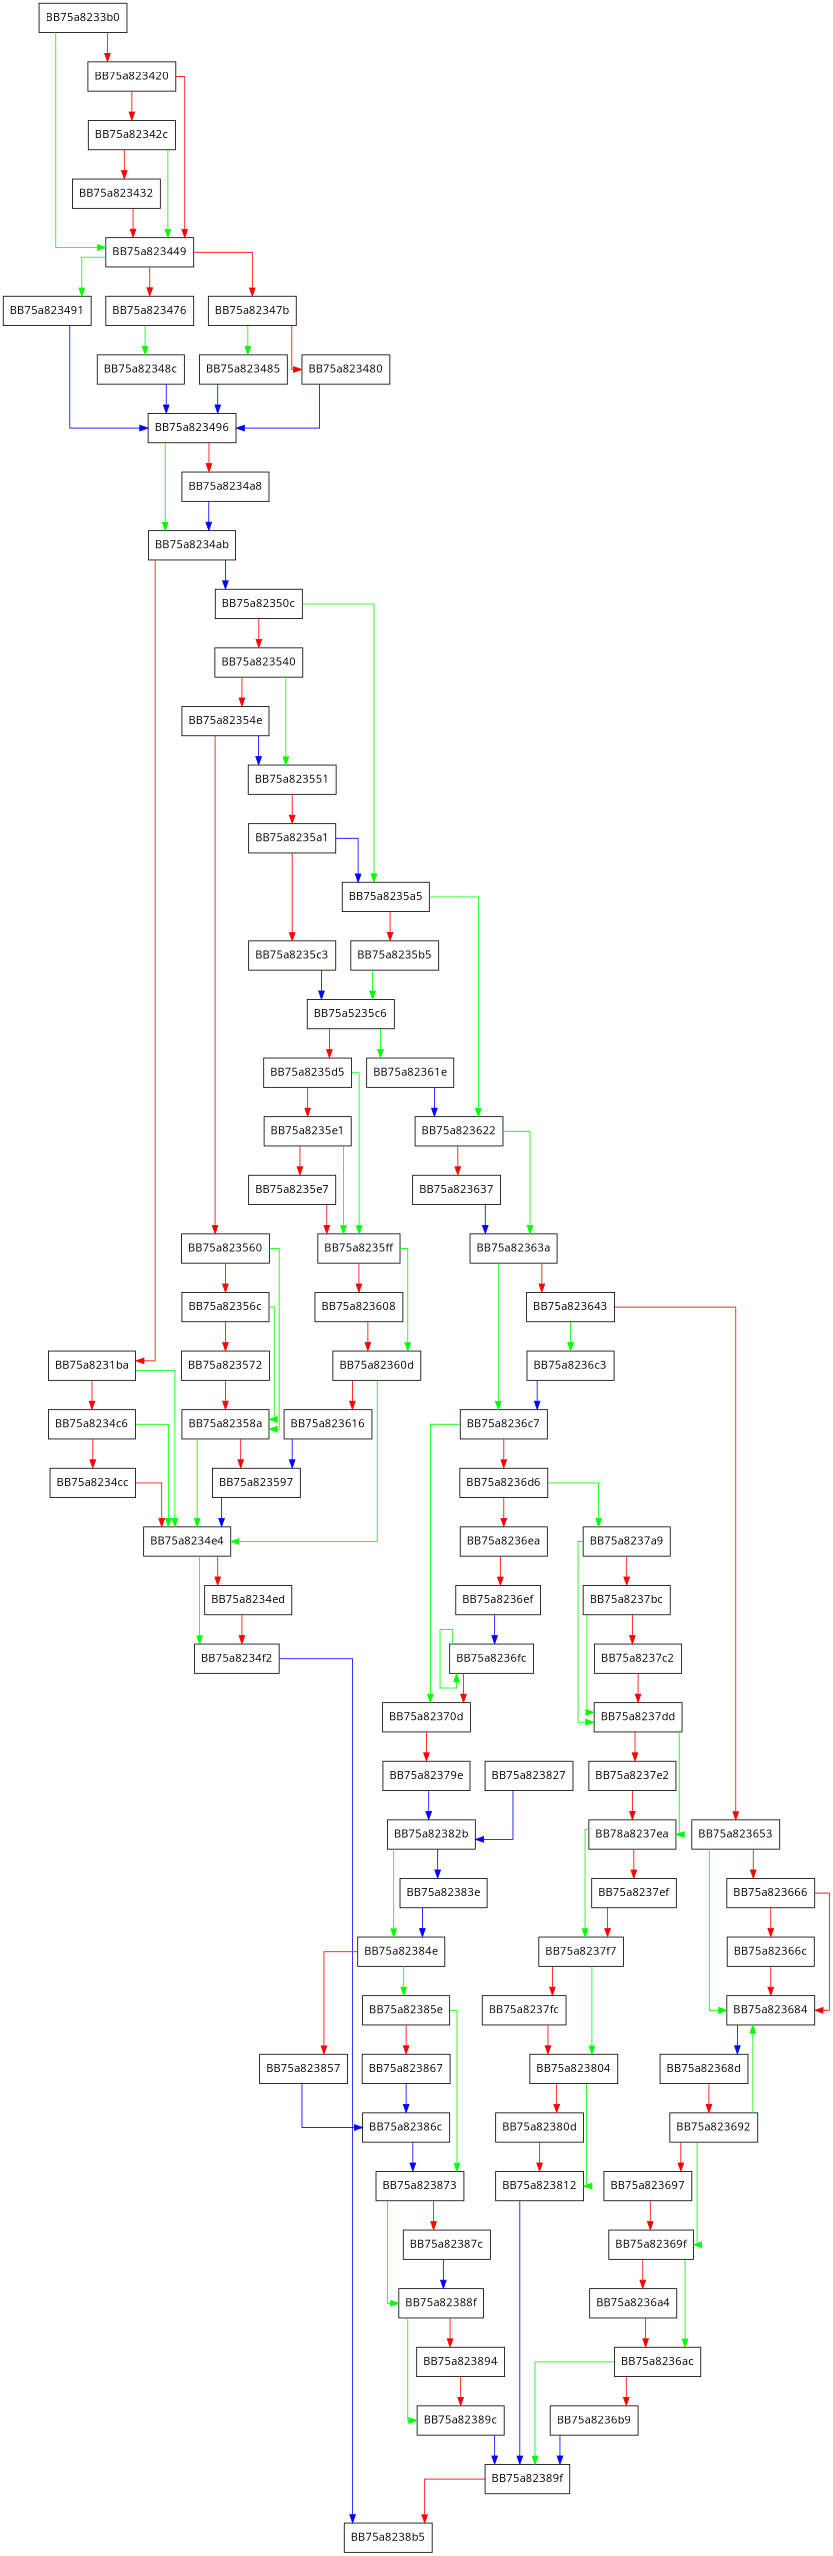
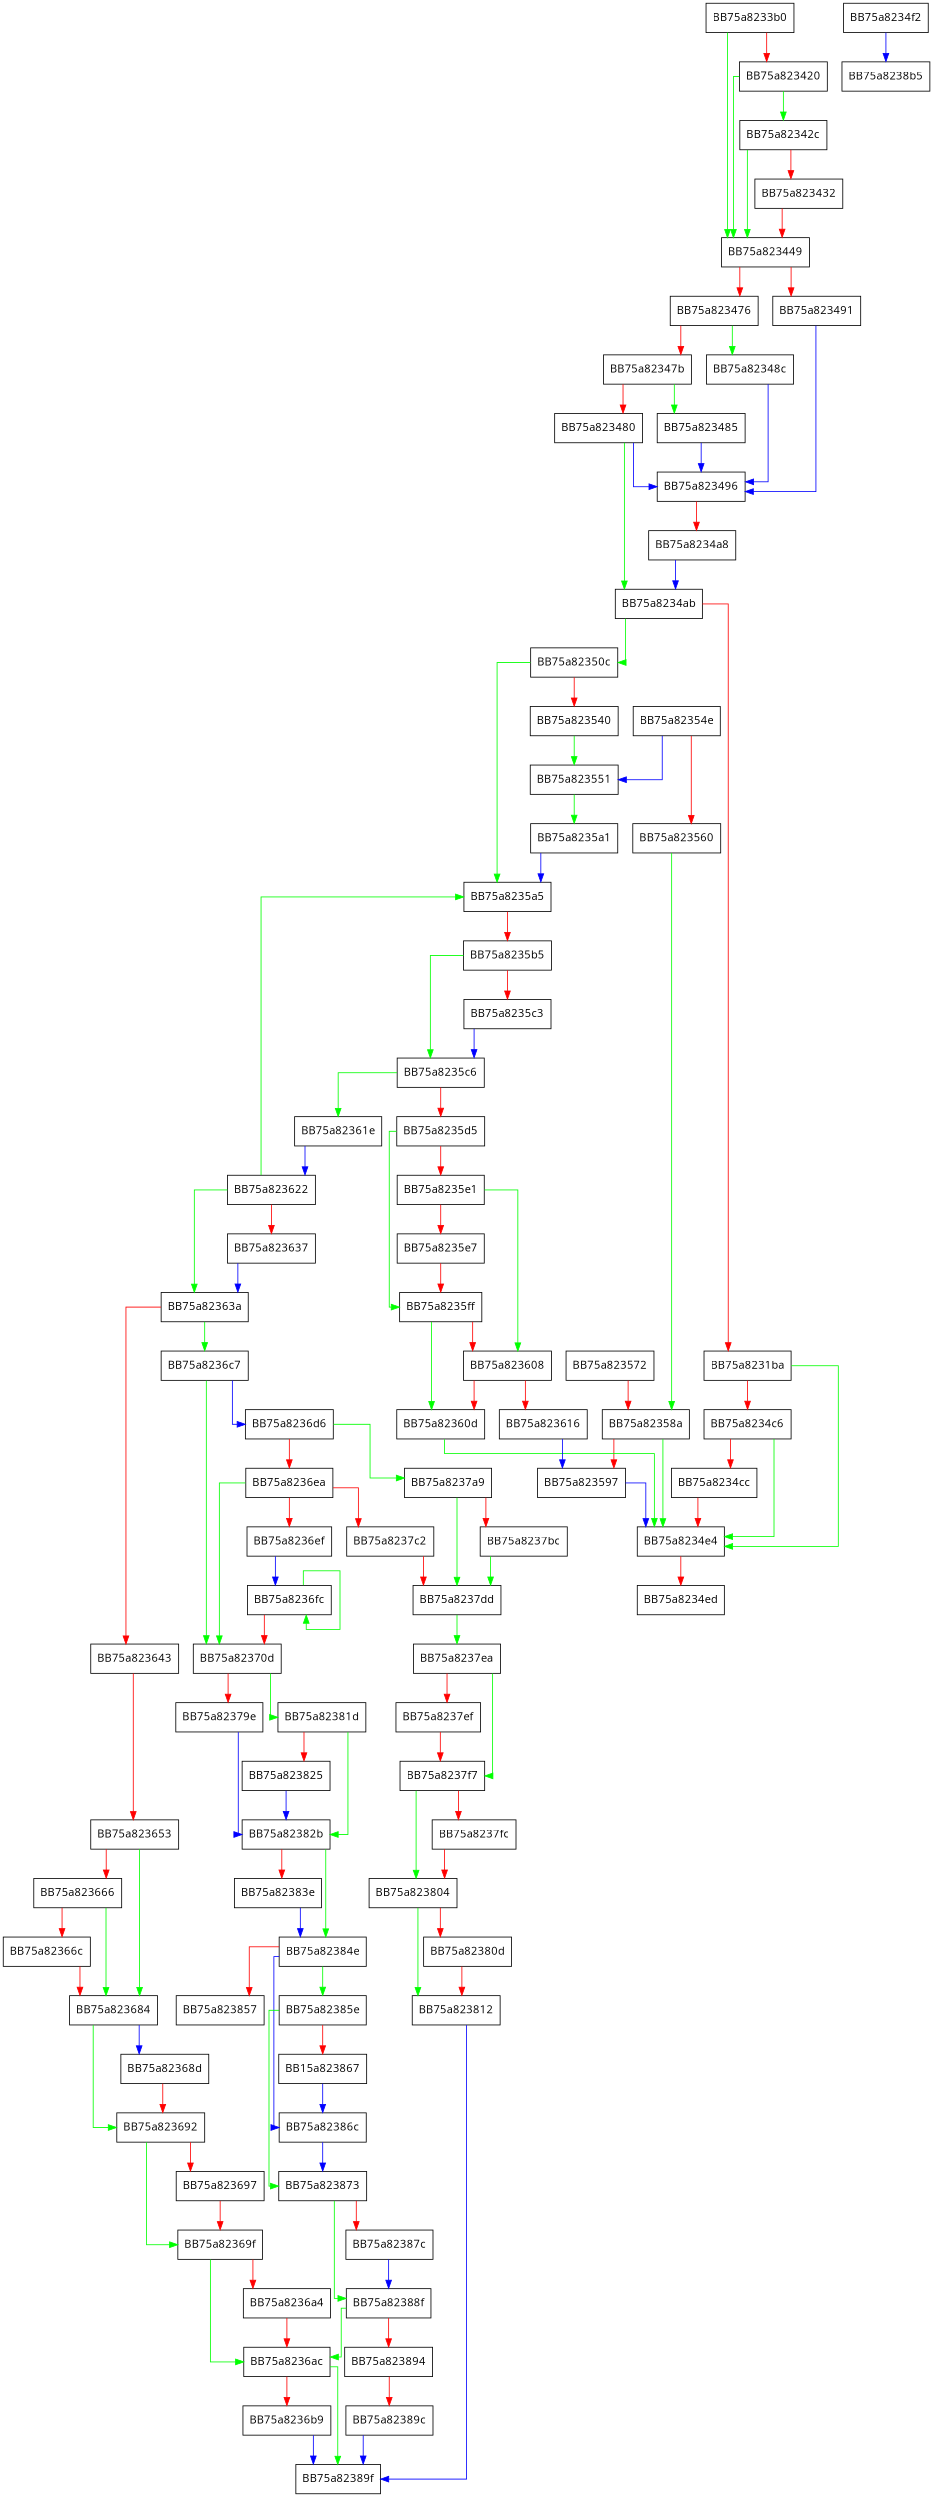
(132, 102) -> (783, 102)
(185, 149) -> (733, 150)
(241, 252) -> (681, 336)
(82, 261) -> (791, 277)
(165, 483) -> (624, 512)
(225, 570) -> (625, 641)
(242, 688) -> none
(292, 805) -> (574, 805)
(292, 893) -> (507, 981)
(478, 978) -> (261, 939)
(351, 1014) -> (441, 1073)
(343, 1186) -> (518, 1250)
(225, 1307) -> none
(571, 1366) -> none
(352, 1391) -> (525, 1391)
(504, 1449) -> (232, 1405)
none -> (219, 1546)
(200, 1596) -> none
(242, 1625) -> none
(632, 1625) -> (358, 1491)
none -> (322, 1717)
(529, 1776) -> (286, 1776)
(632, 1776) -> none
(632, 1835) -> (457, 1659)
(438, 1860) -> (282, 1860)
(829, 1948) -> (106, 1948)
(406, 2069) -> (323, 2069)
(753, 2073) -> (93, 2084)
(306, 2128) -> (274, 2040)
(408, 2370) -> (341, 2331)
(437, 2479) -> none
